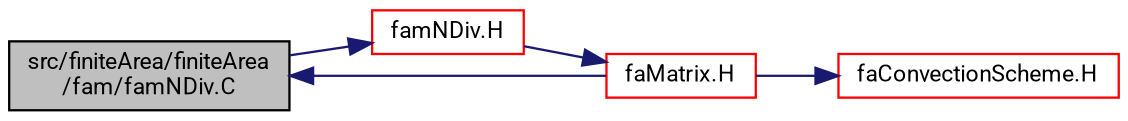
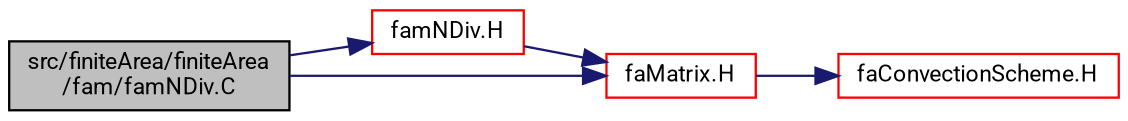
(460, 76) -> (437, 76)
